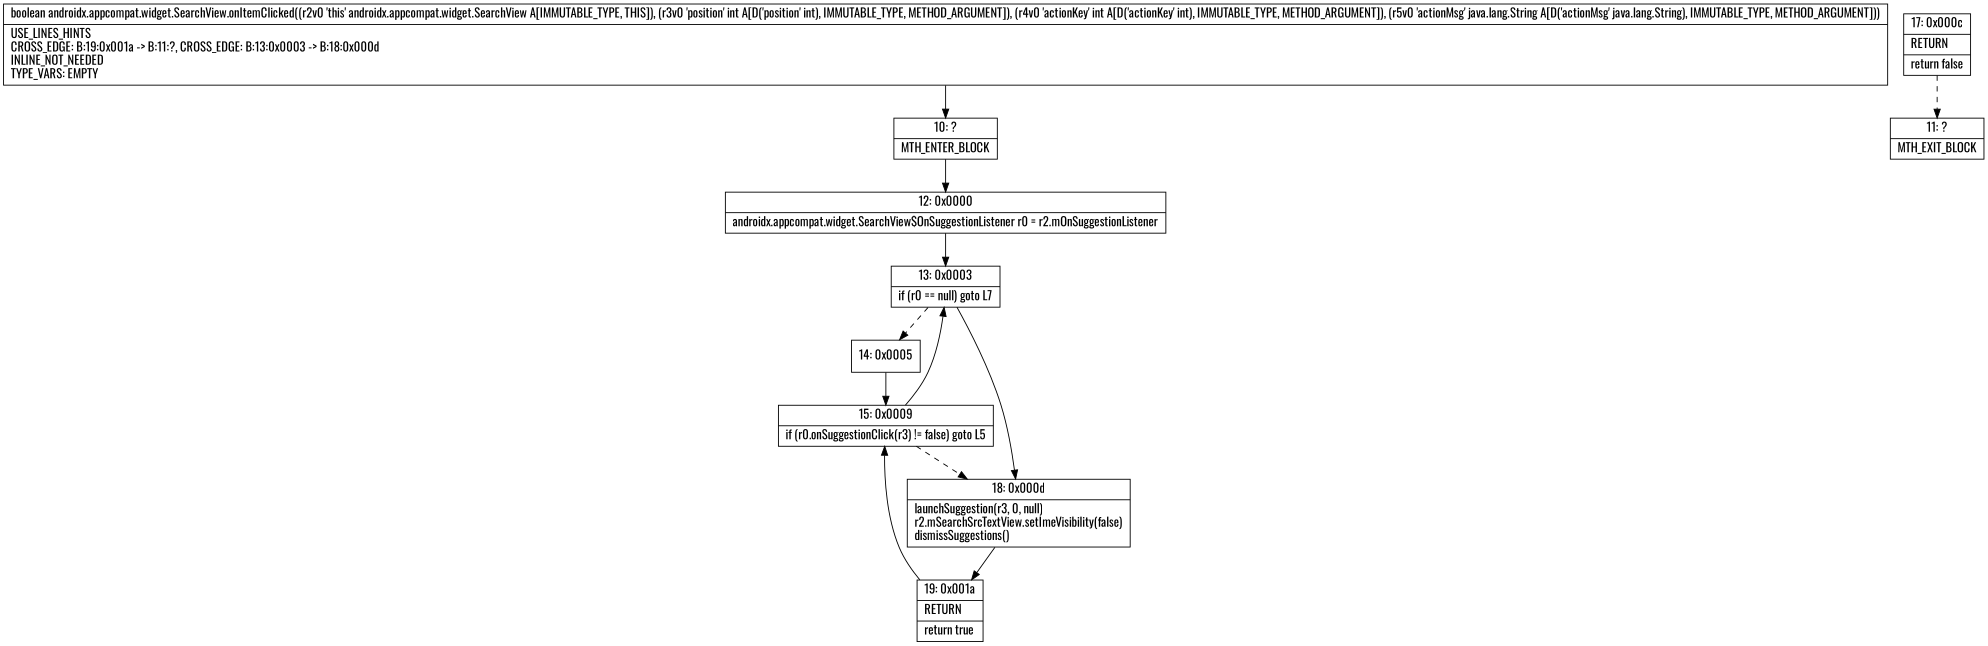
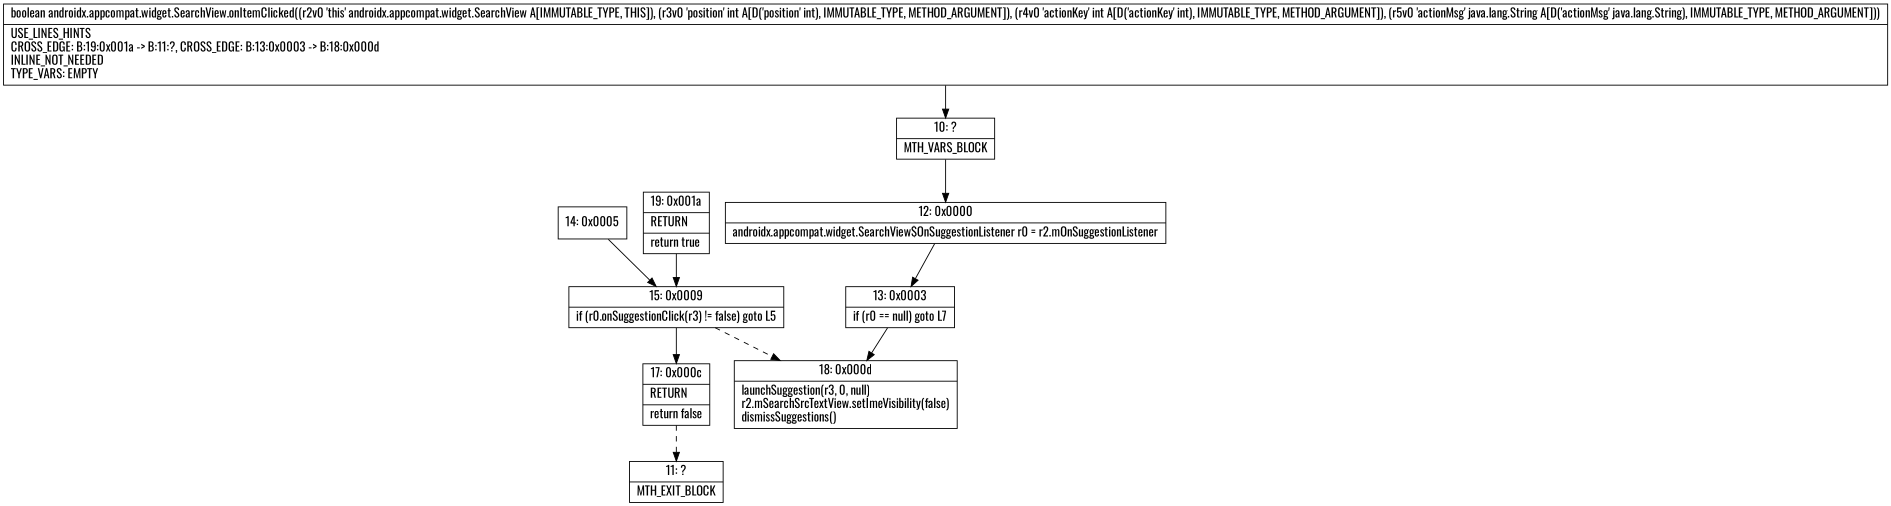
(946, 148) -> (946, 148)
(917, 320) -> none
(931, 364) -> (676, 341)
(986, 560) -> none
